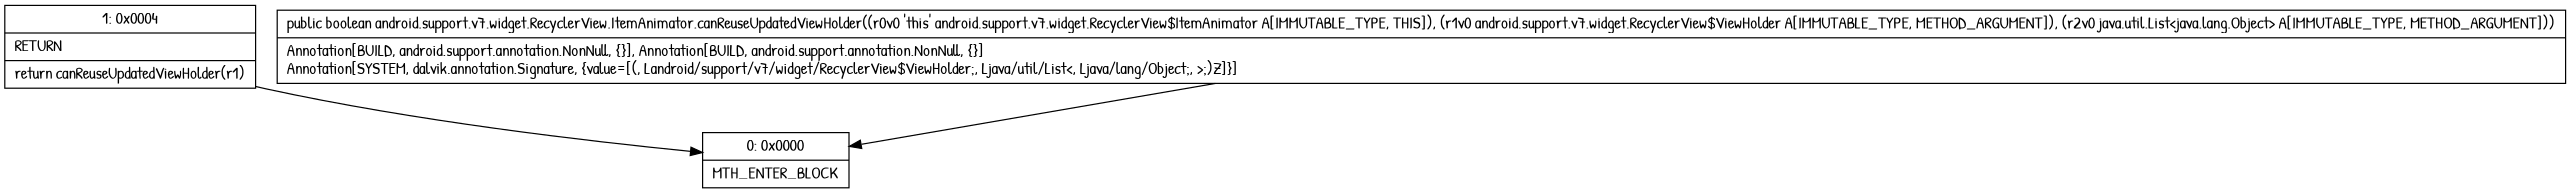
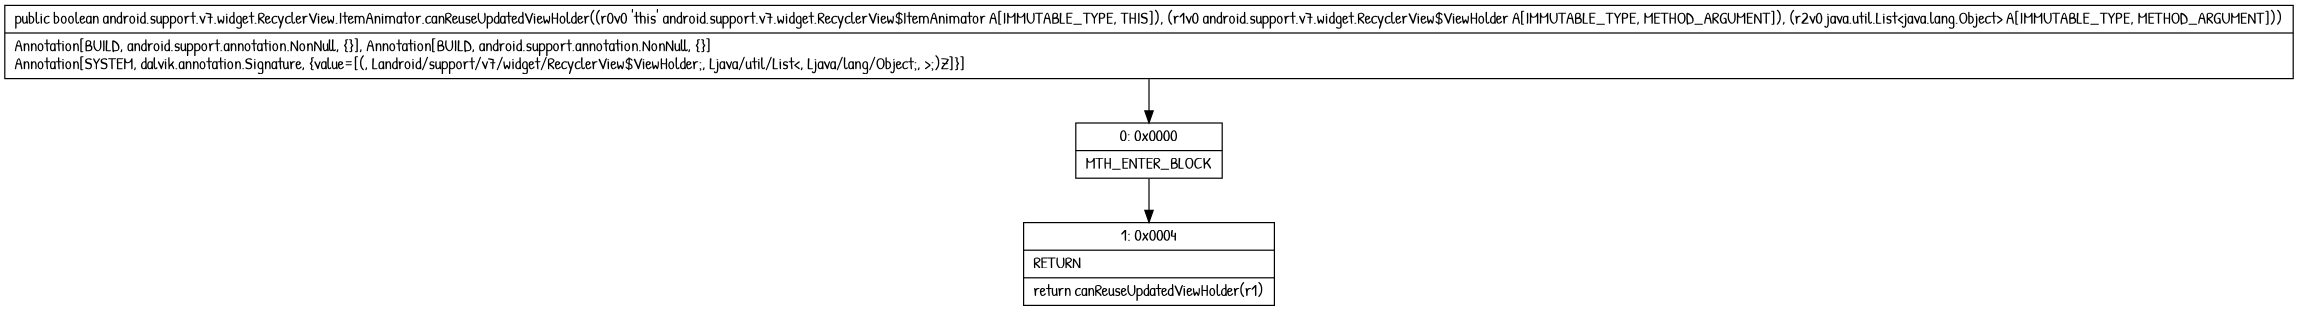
(472, 125) -> (1149, 194)
